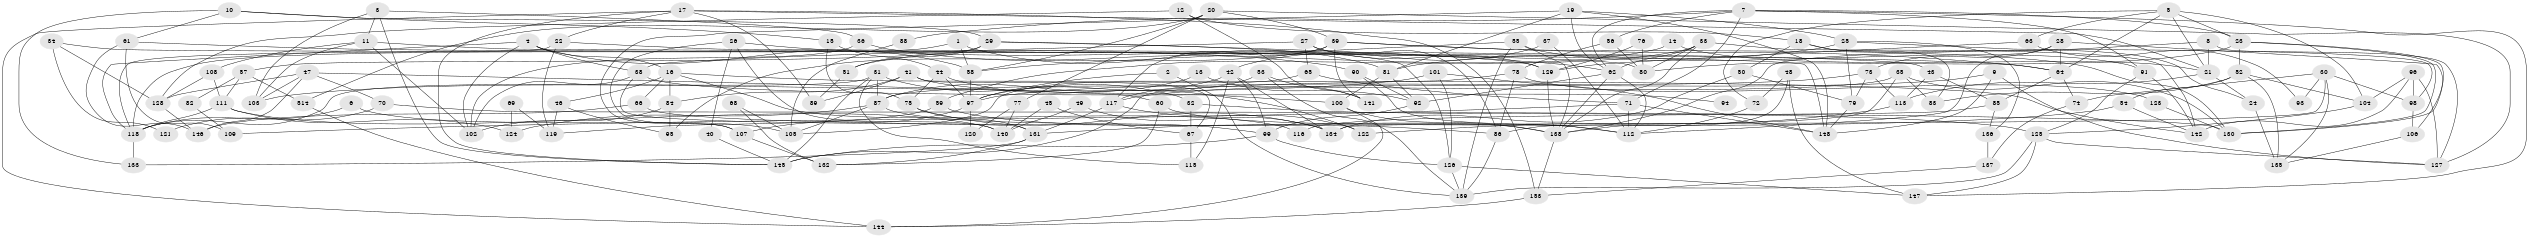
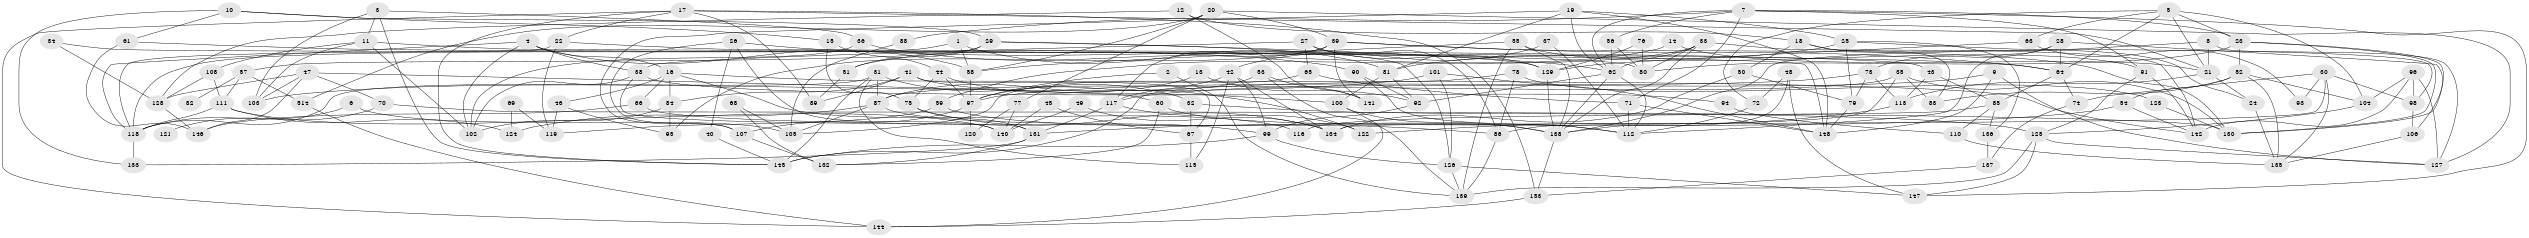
(1562, 54) -> (1612, 57)
(87, 112) -> none
(230, 134) -> none
none -> (1956, 134)
